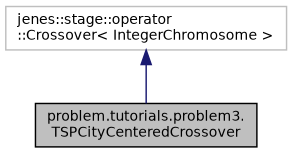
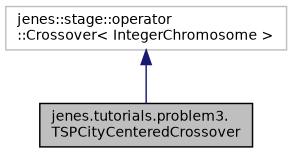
(146, 125) -> (146, 125)
